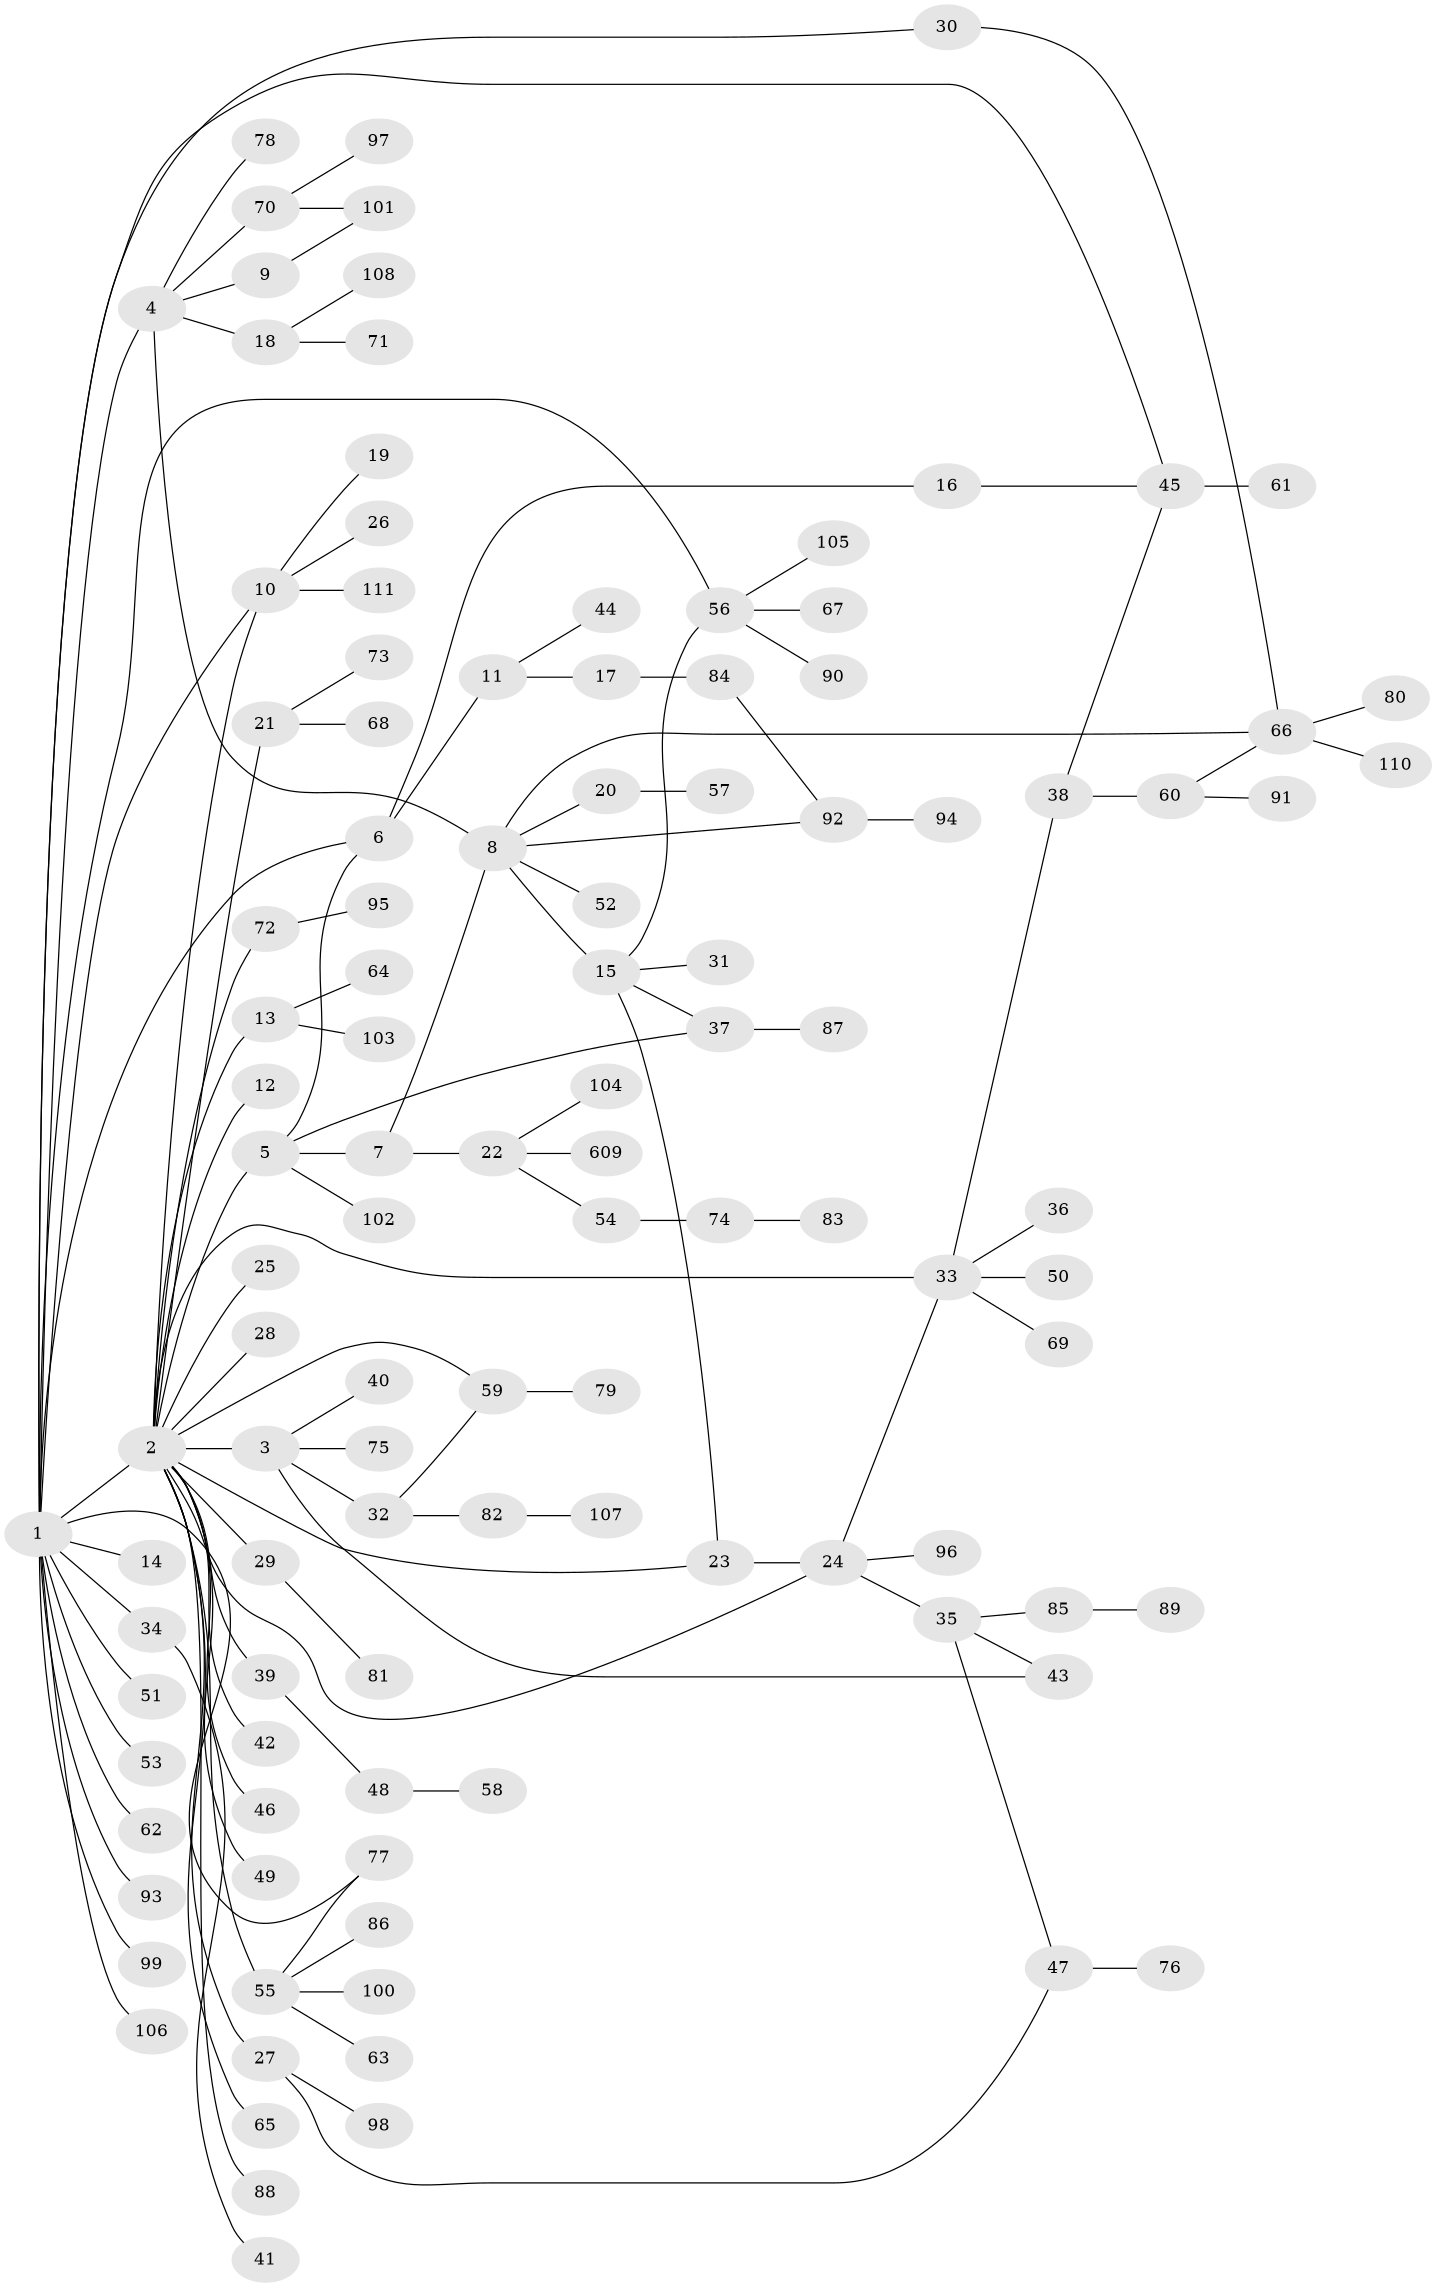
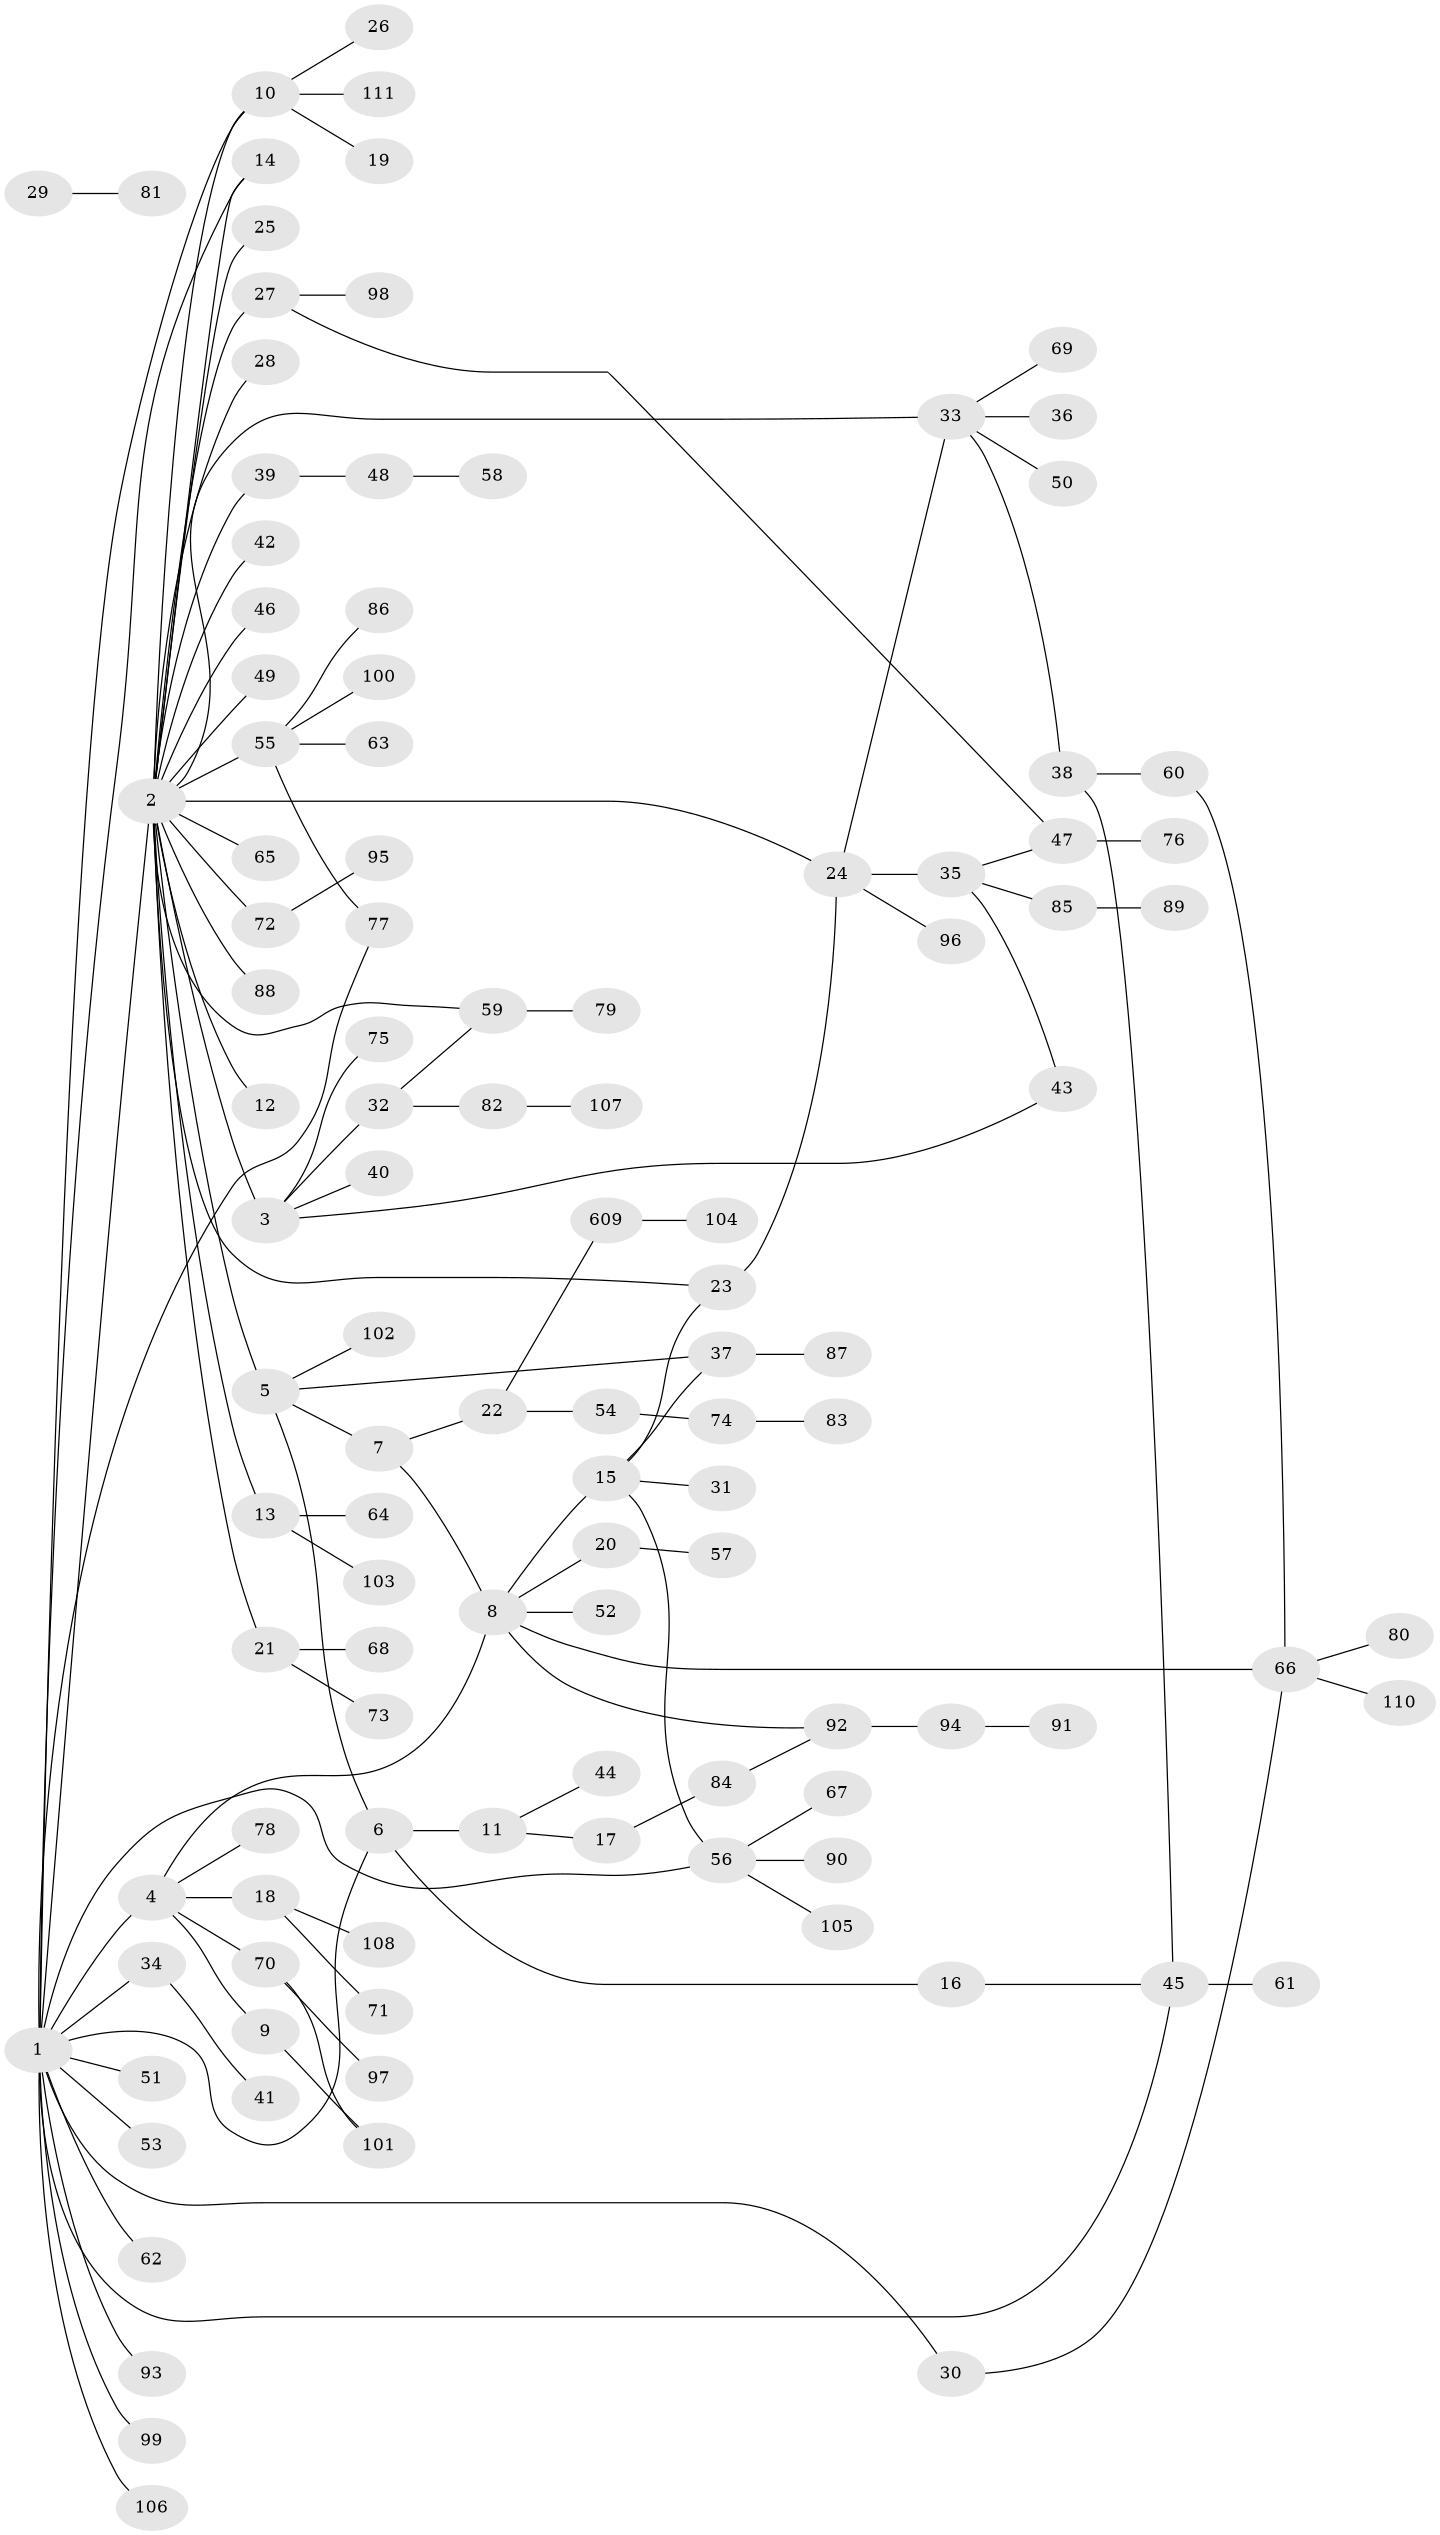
(1227, 798) -> (1007, 1726)
(550, 1120) -> (664, 1220)
(209, 1506) -> (191, 476)
